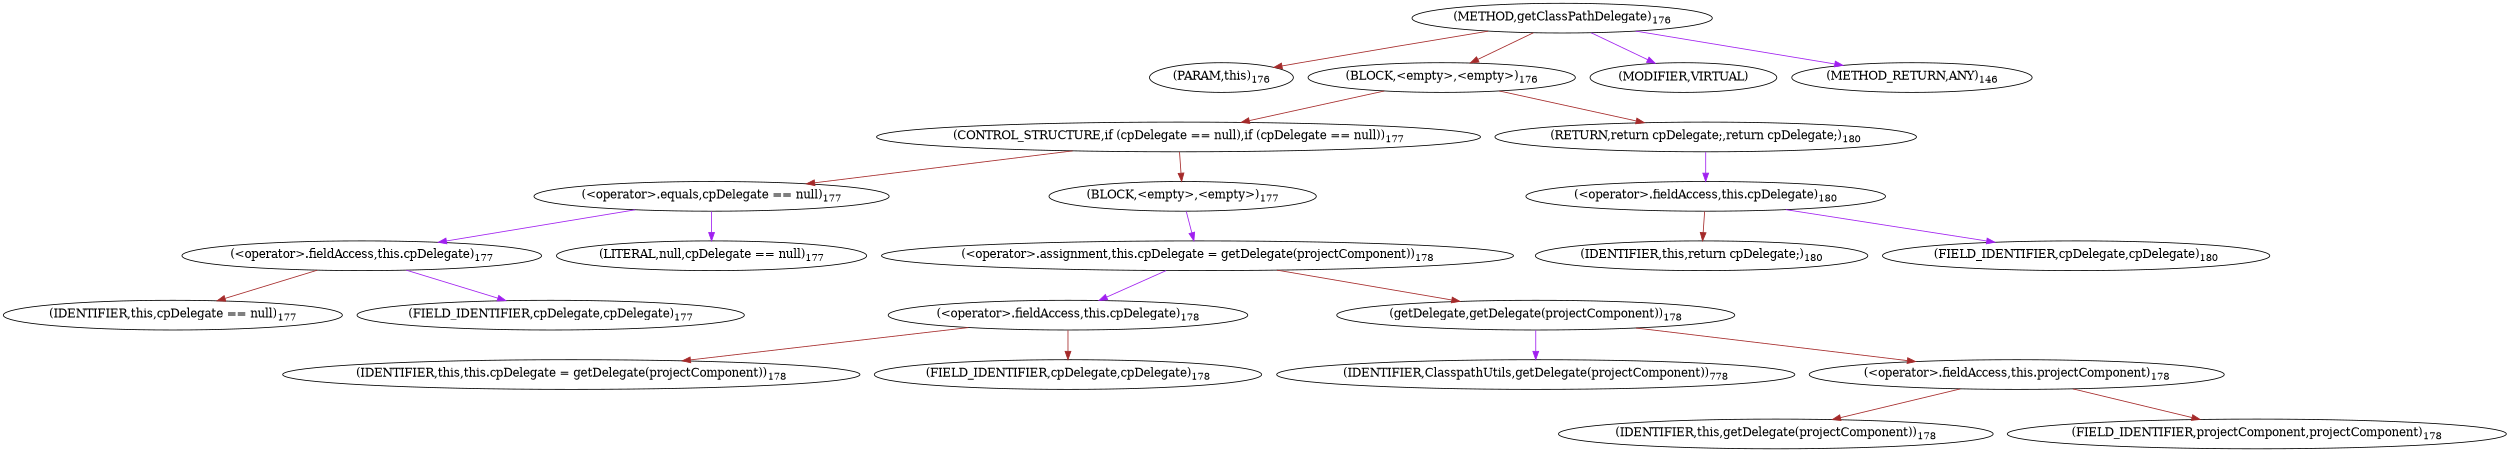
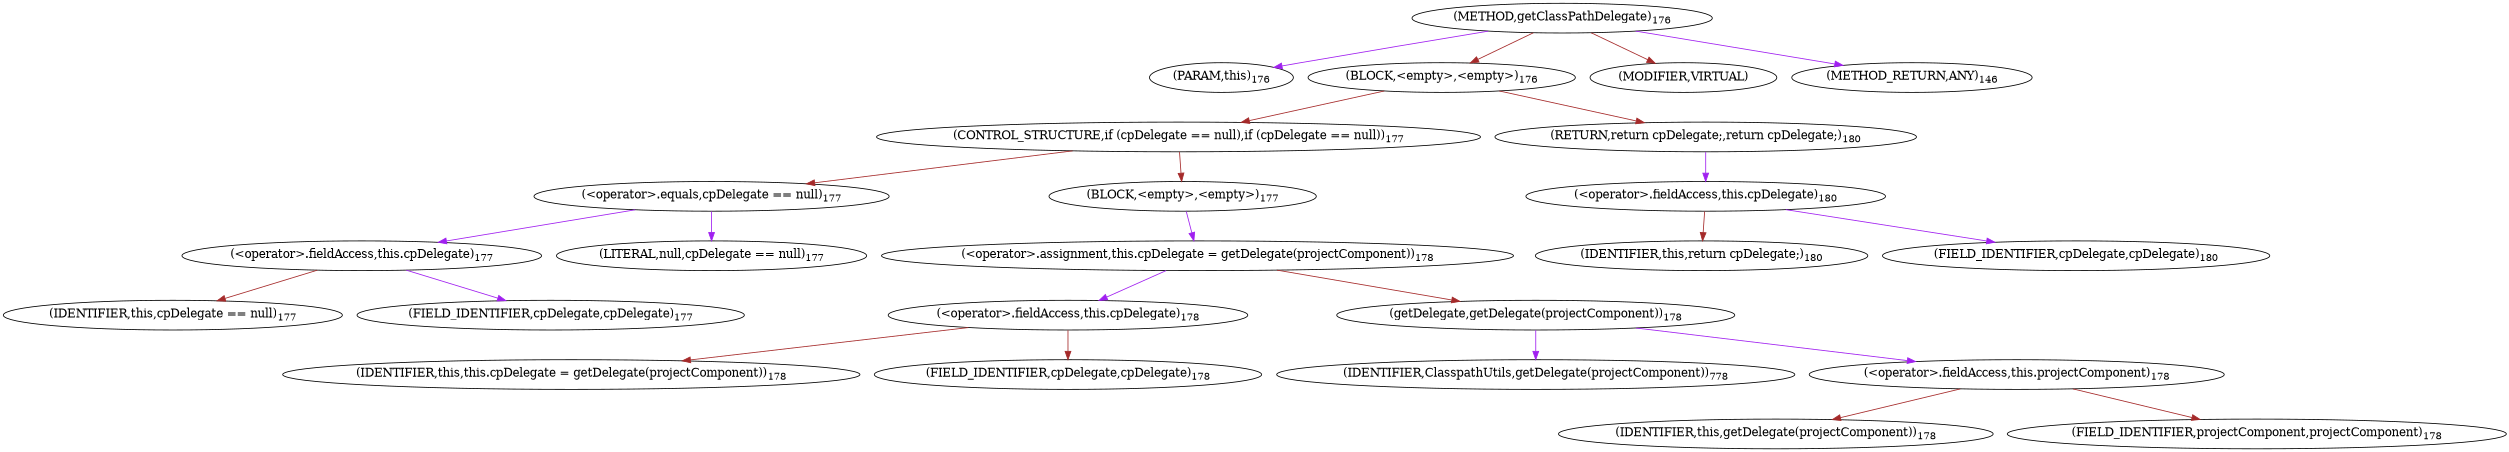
(1619, 46) -> (1619, 46)
(1385, 48) -> (1385, 48)
(1772, 344) -> (1772, 344)
